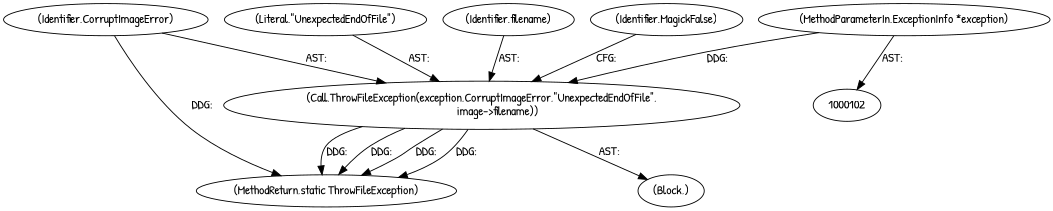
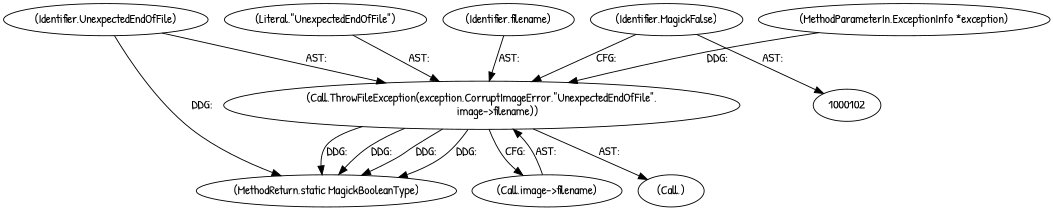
(106, 20) -> (106, 20)
(878, 59) -> (756, 62)
(326, 191) -> (326, 191)
none -> (547, 191)
(671, 191) -> (671, 191)
